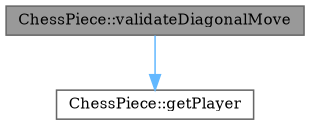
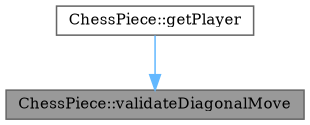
(155, 55) -> (155, 55)
